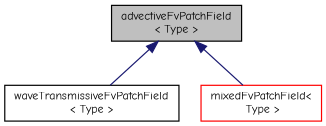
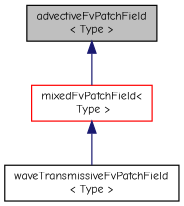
(130, 67) -> (92, 149)
